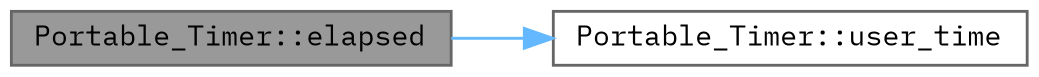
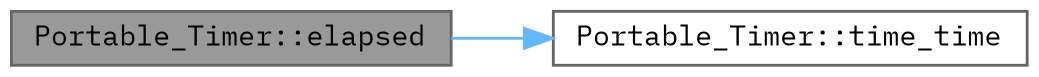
(790, 38) -> (790, 38)
